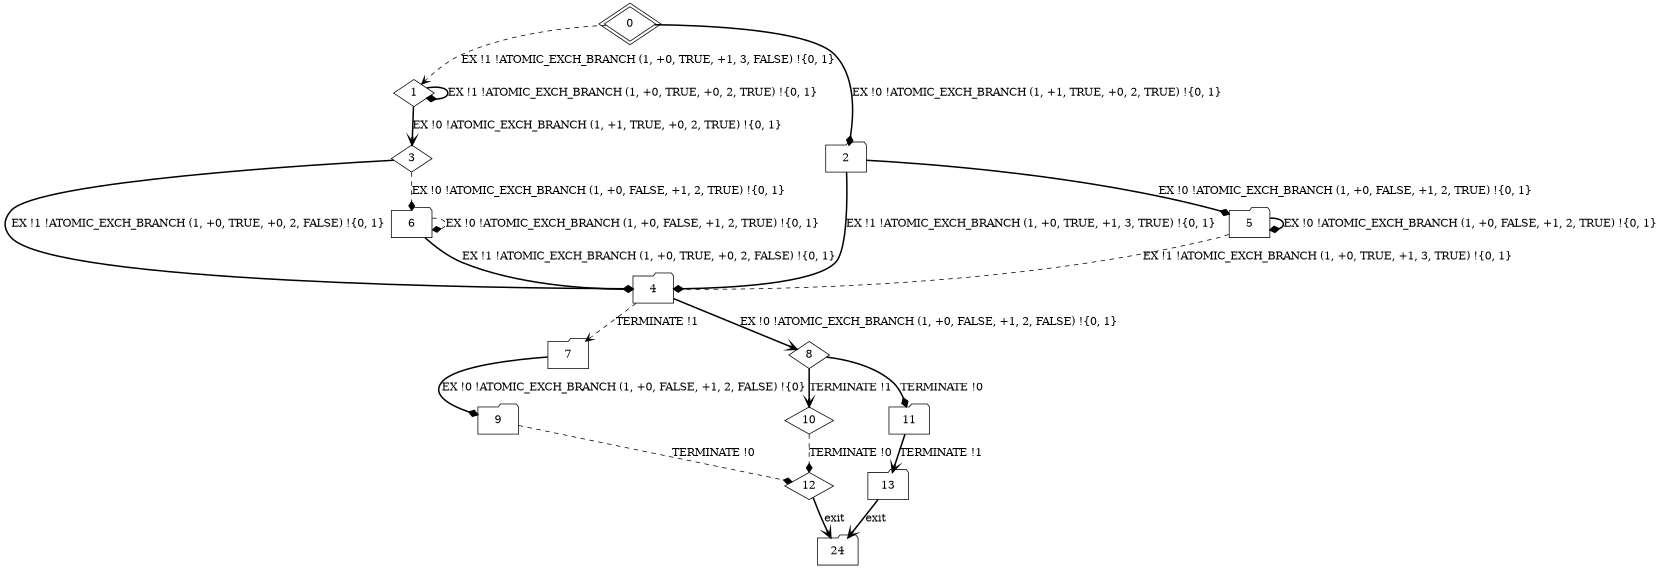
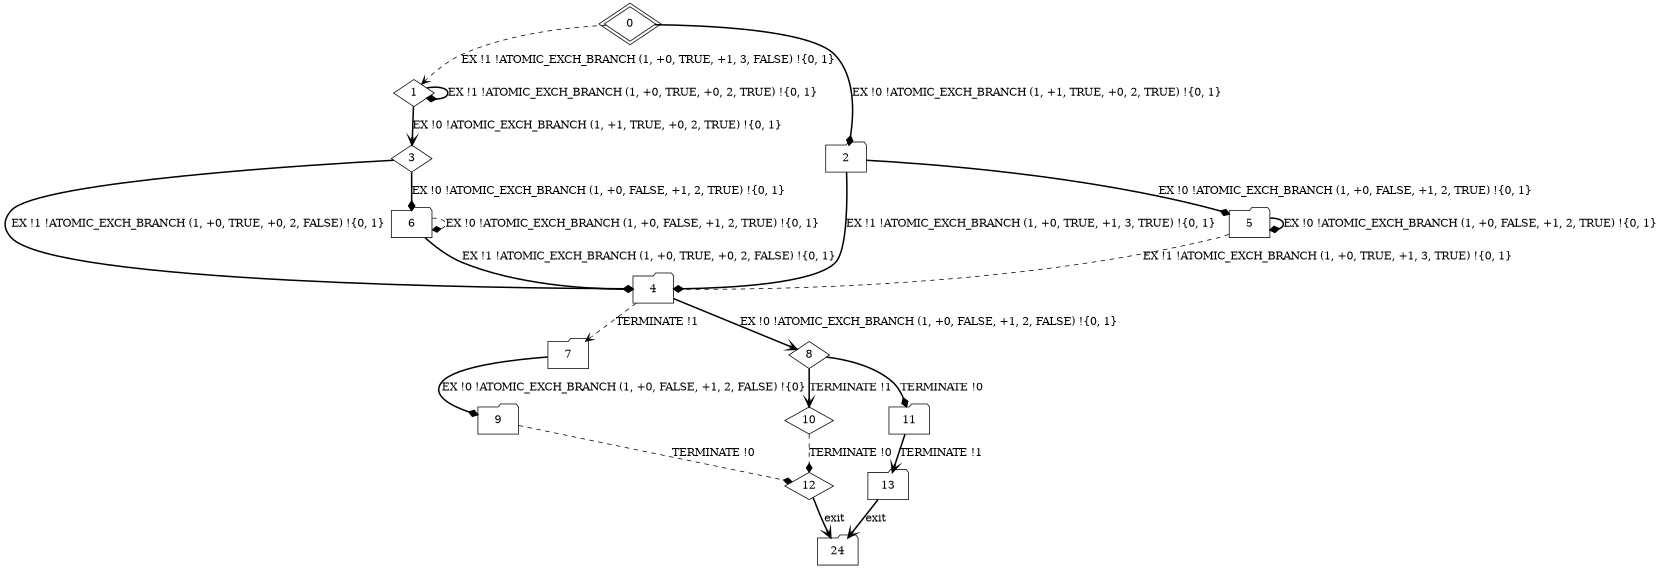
(412, 187) -> (412, 187)
